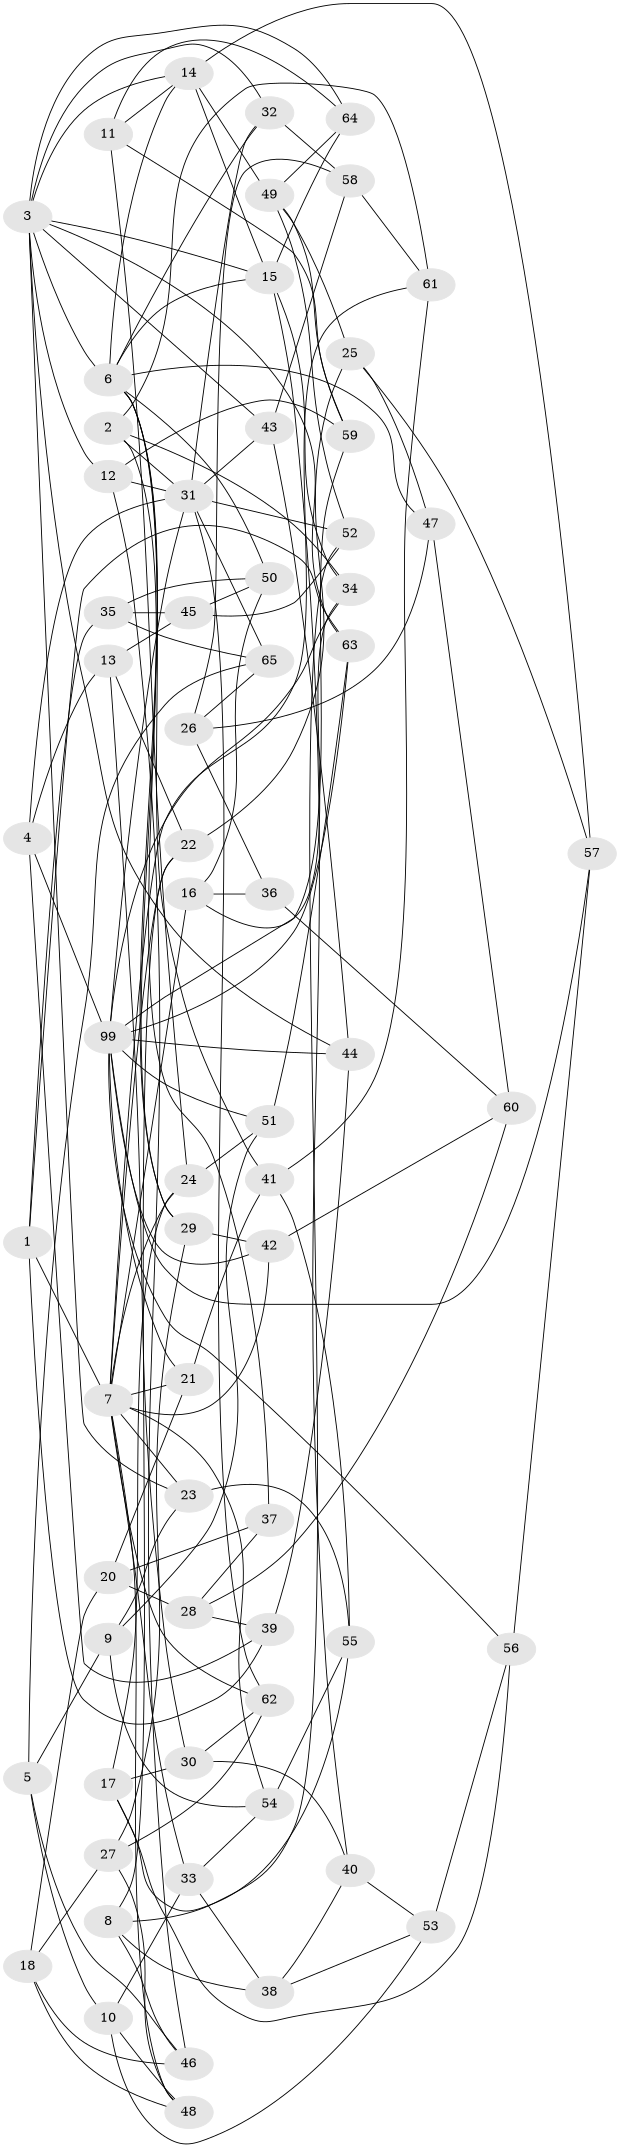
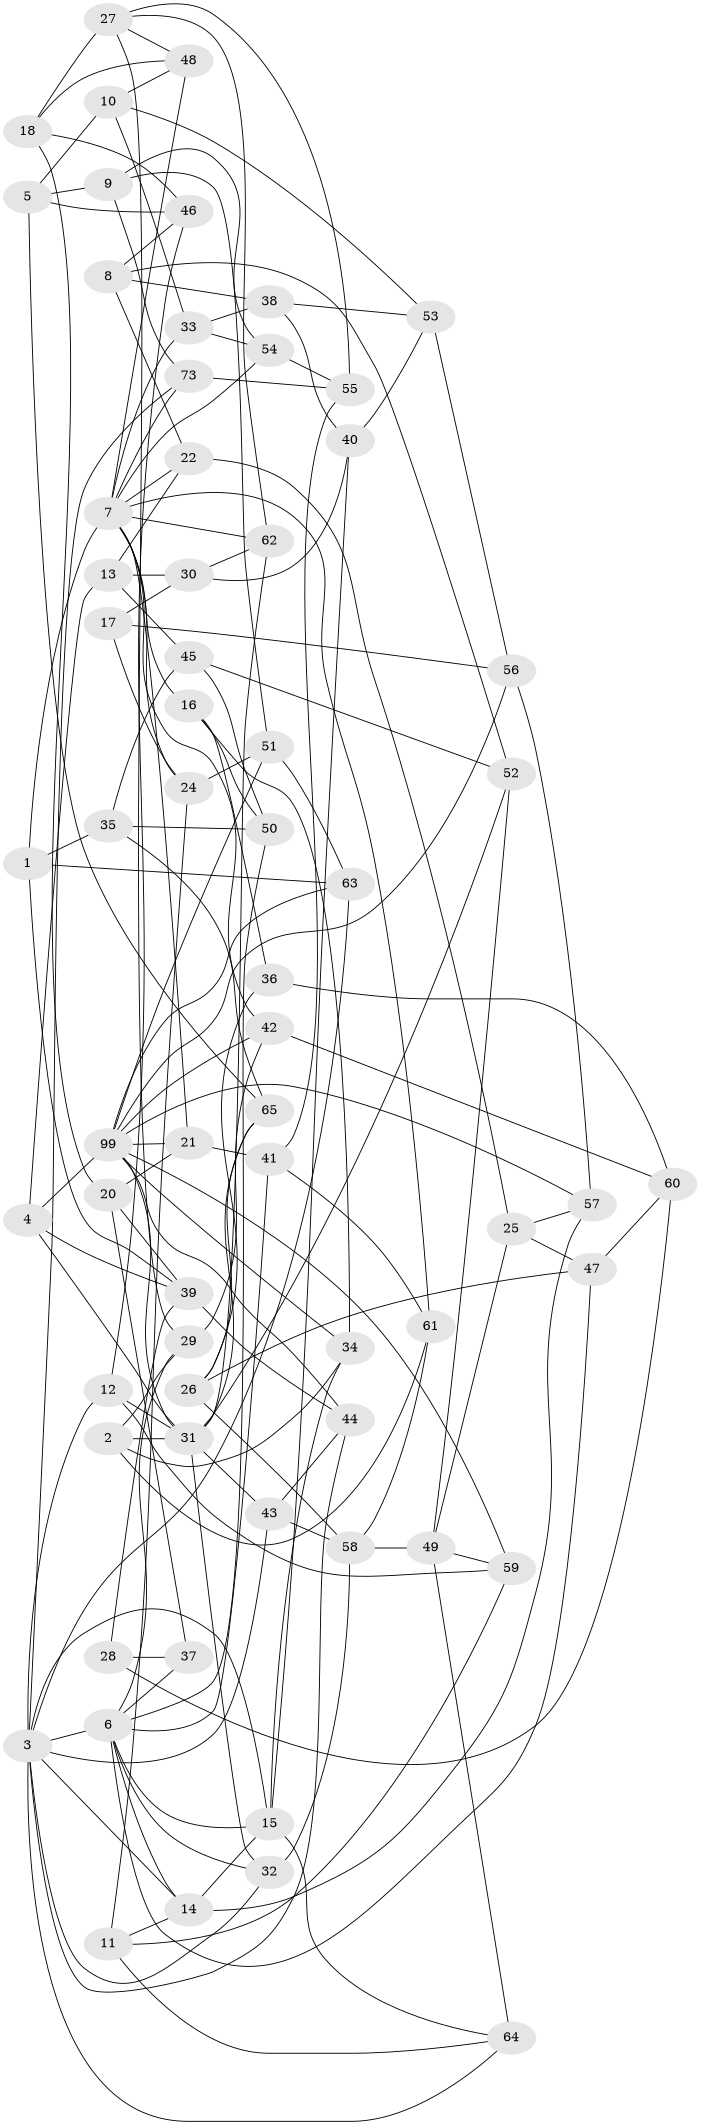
(229, 134) -> (391, 1548)
(189, 1496) -> (189, 376)
(149, 1595) -> (144, 1239)
(303, 1812) -> (305, 137)
